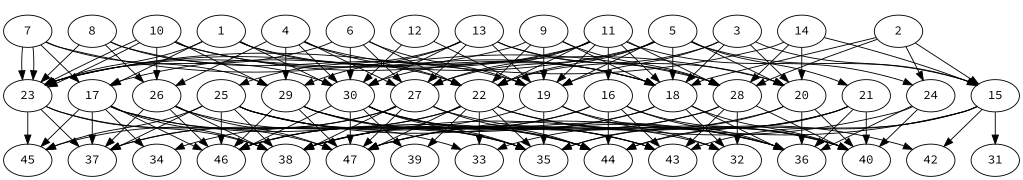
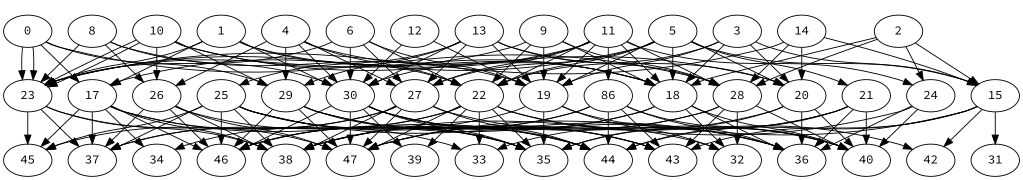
(28, 31) -> (28, 31)
(608, 96) -> (608, 96)
